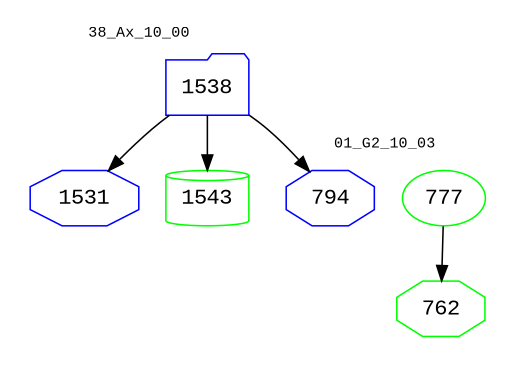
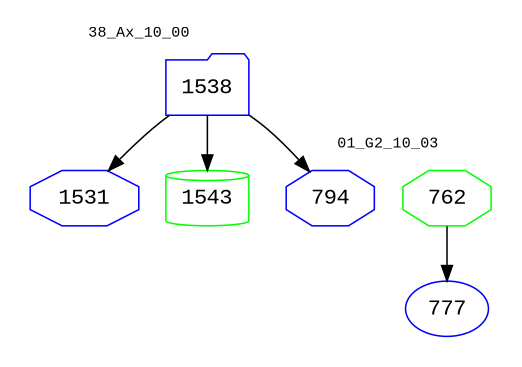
(444, 198) -> (447, 309)
(443, 246) -> (447, 246)
